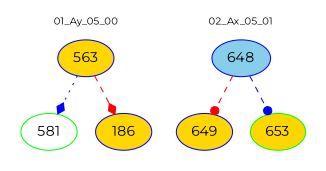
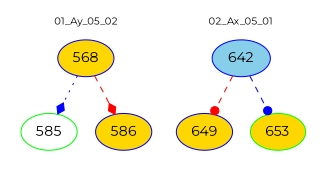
(86, 22) -> (86, 22)
(86, 58) -> (86, 58)
(241, 58) -> (241, 58)
(49, 132) -> (49, 132)
(124, 132) -> (124, 132)
